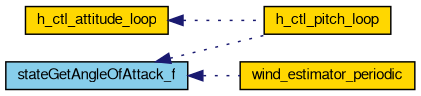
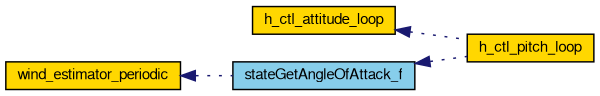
(222, 76) -> (214, 76)
